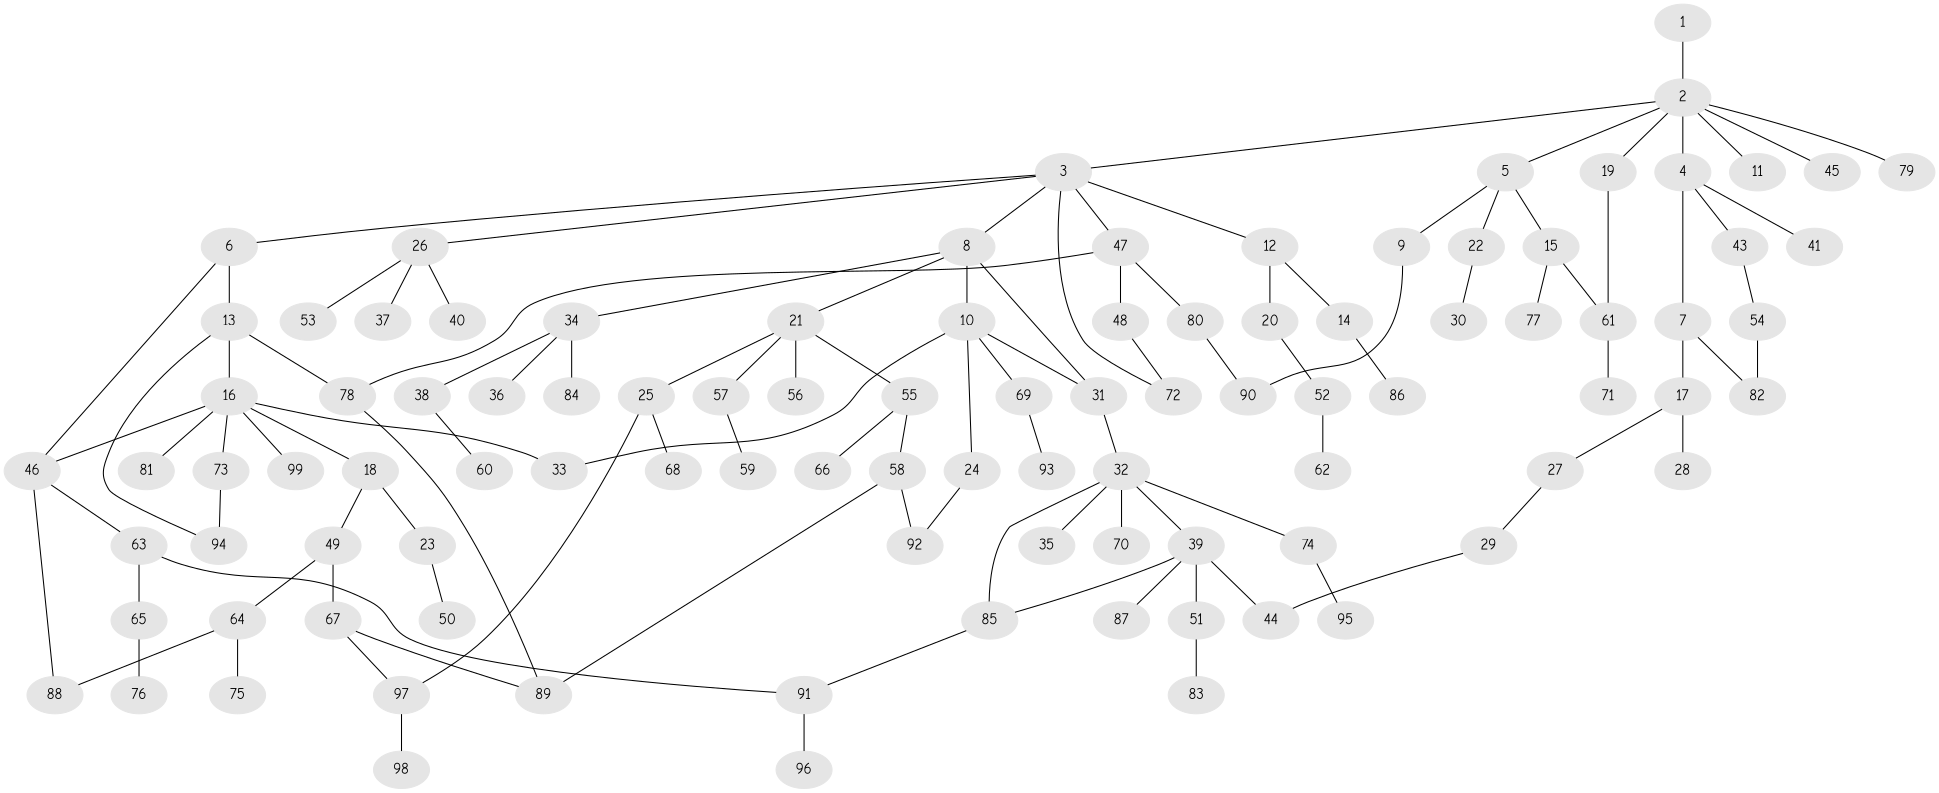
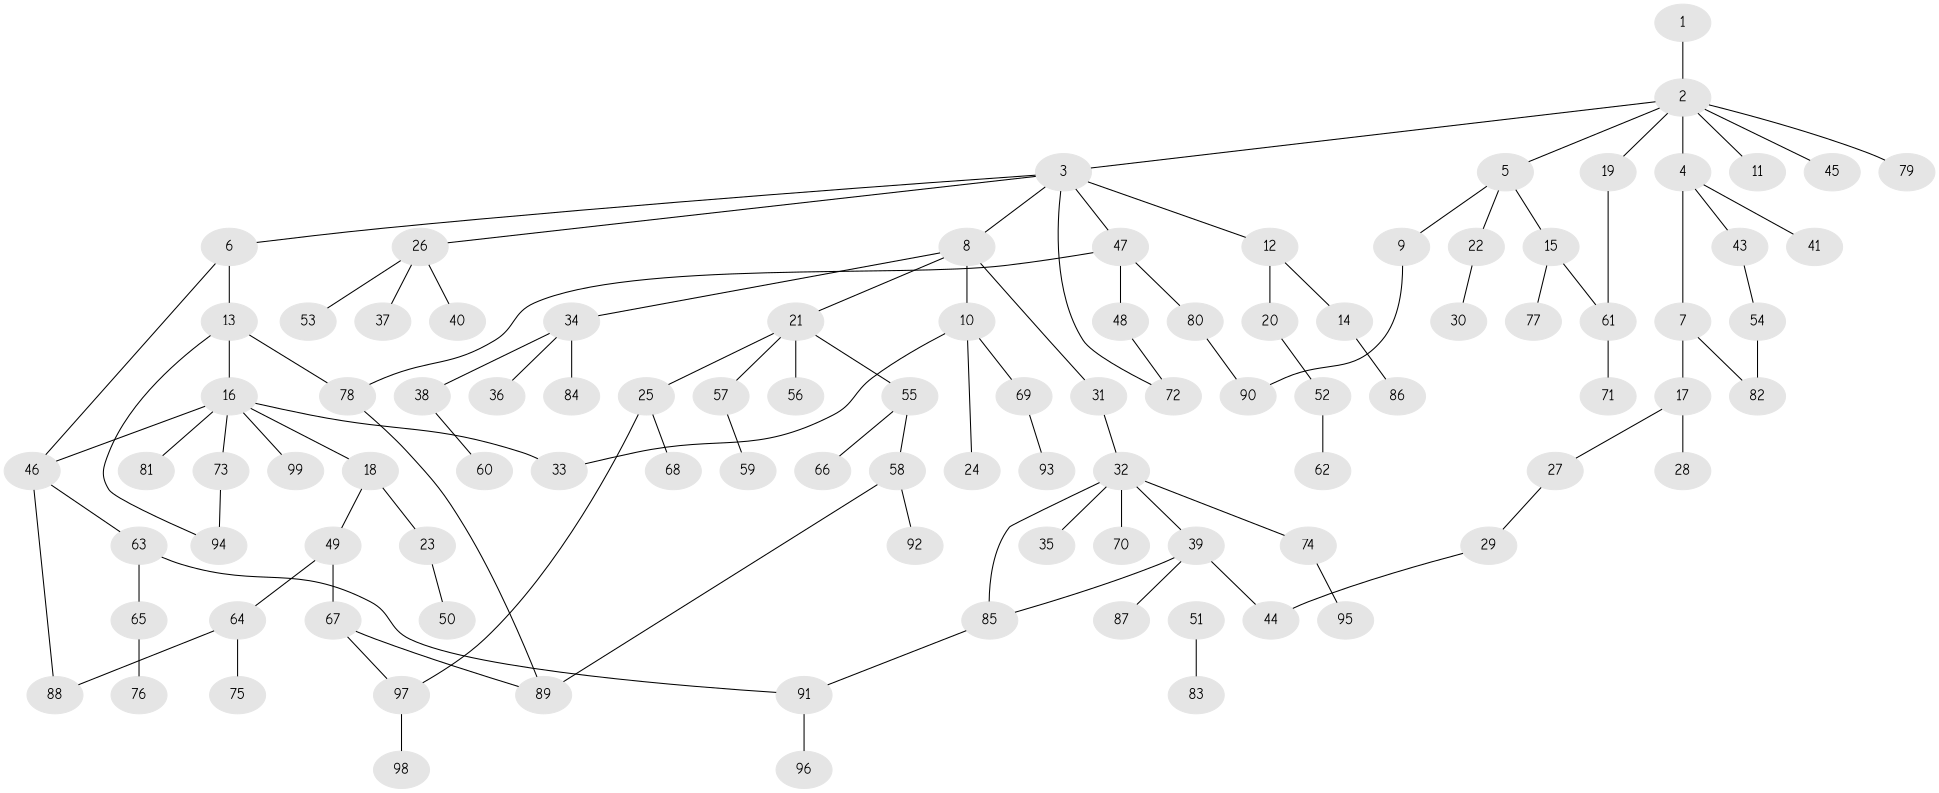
(1033, 359) -> none
(944, 508) -> none
(1196, 583) -> none
